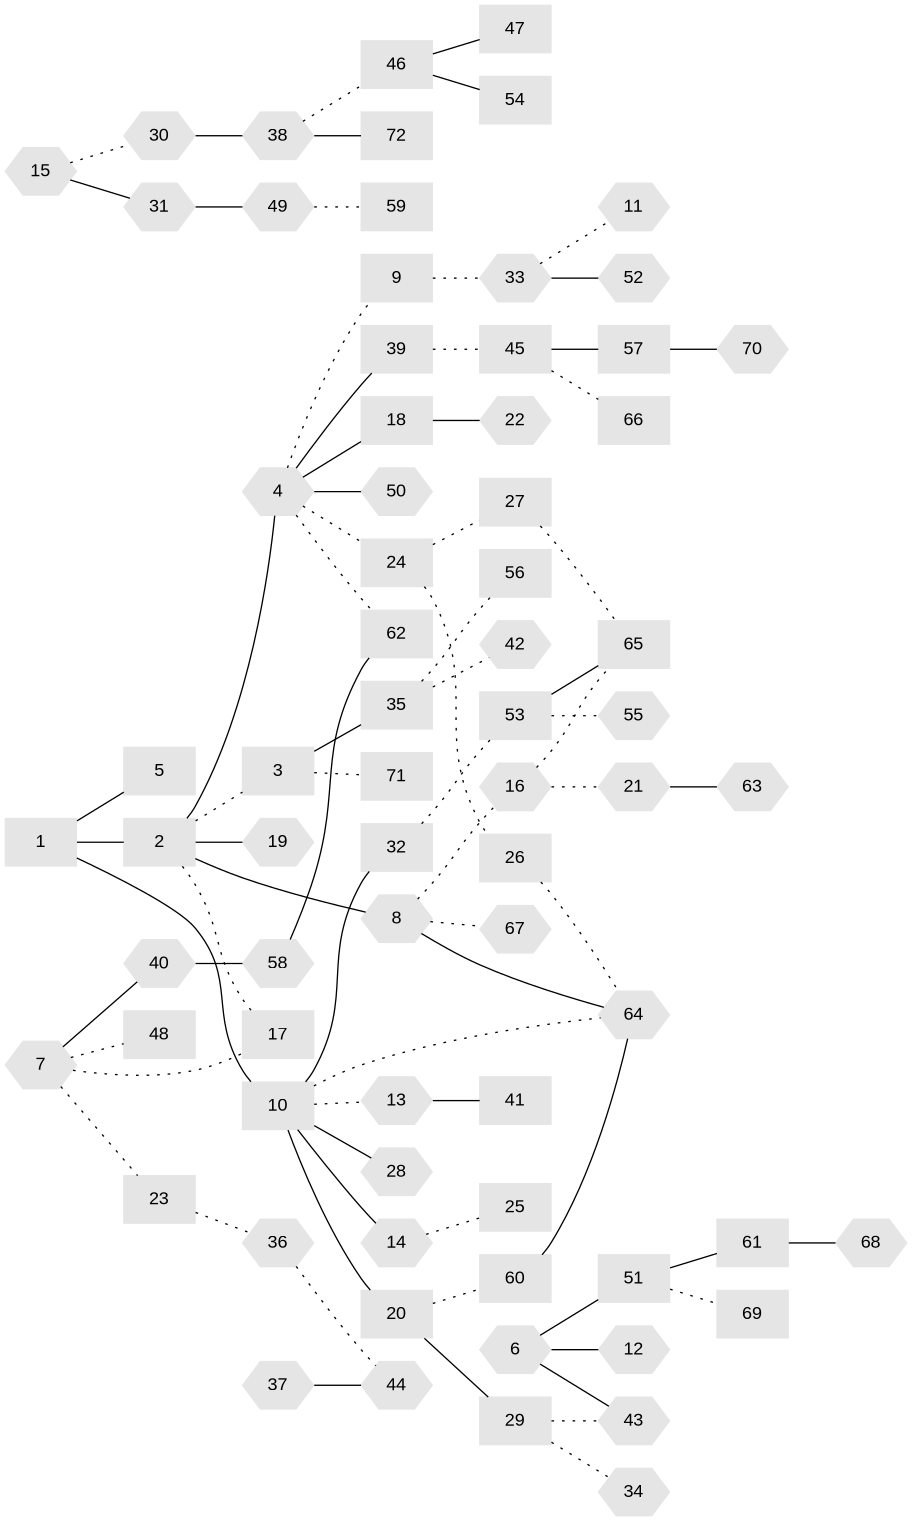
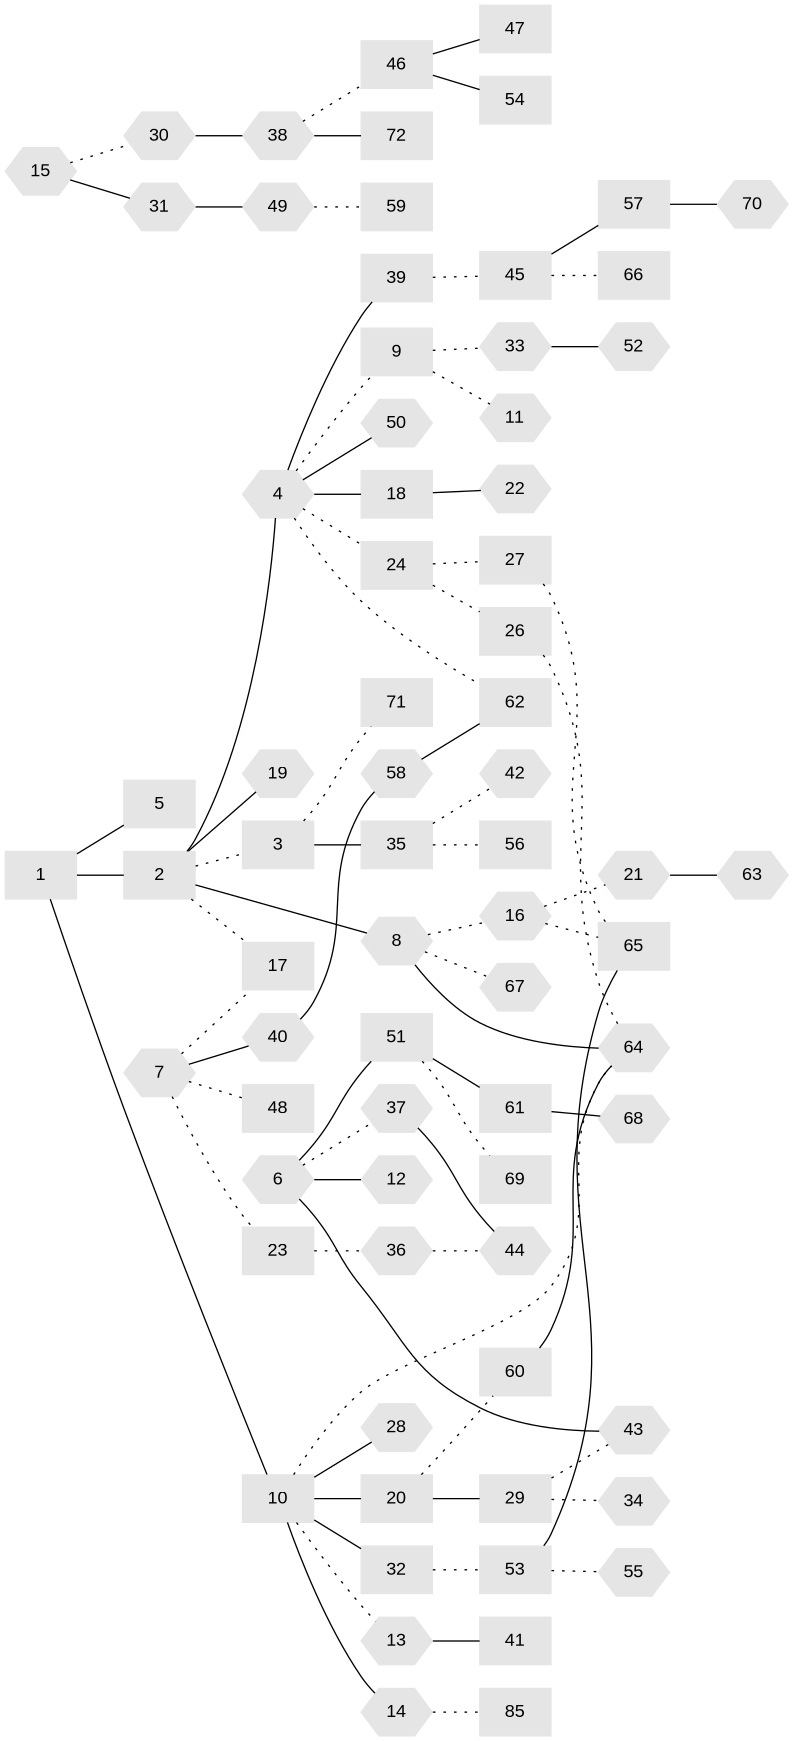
(574, 243) -> (461, 388)
none -> (337, 1144)
(515, 1207) -> (515, 1712)
